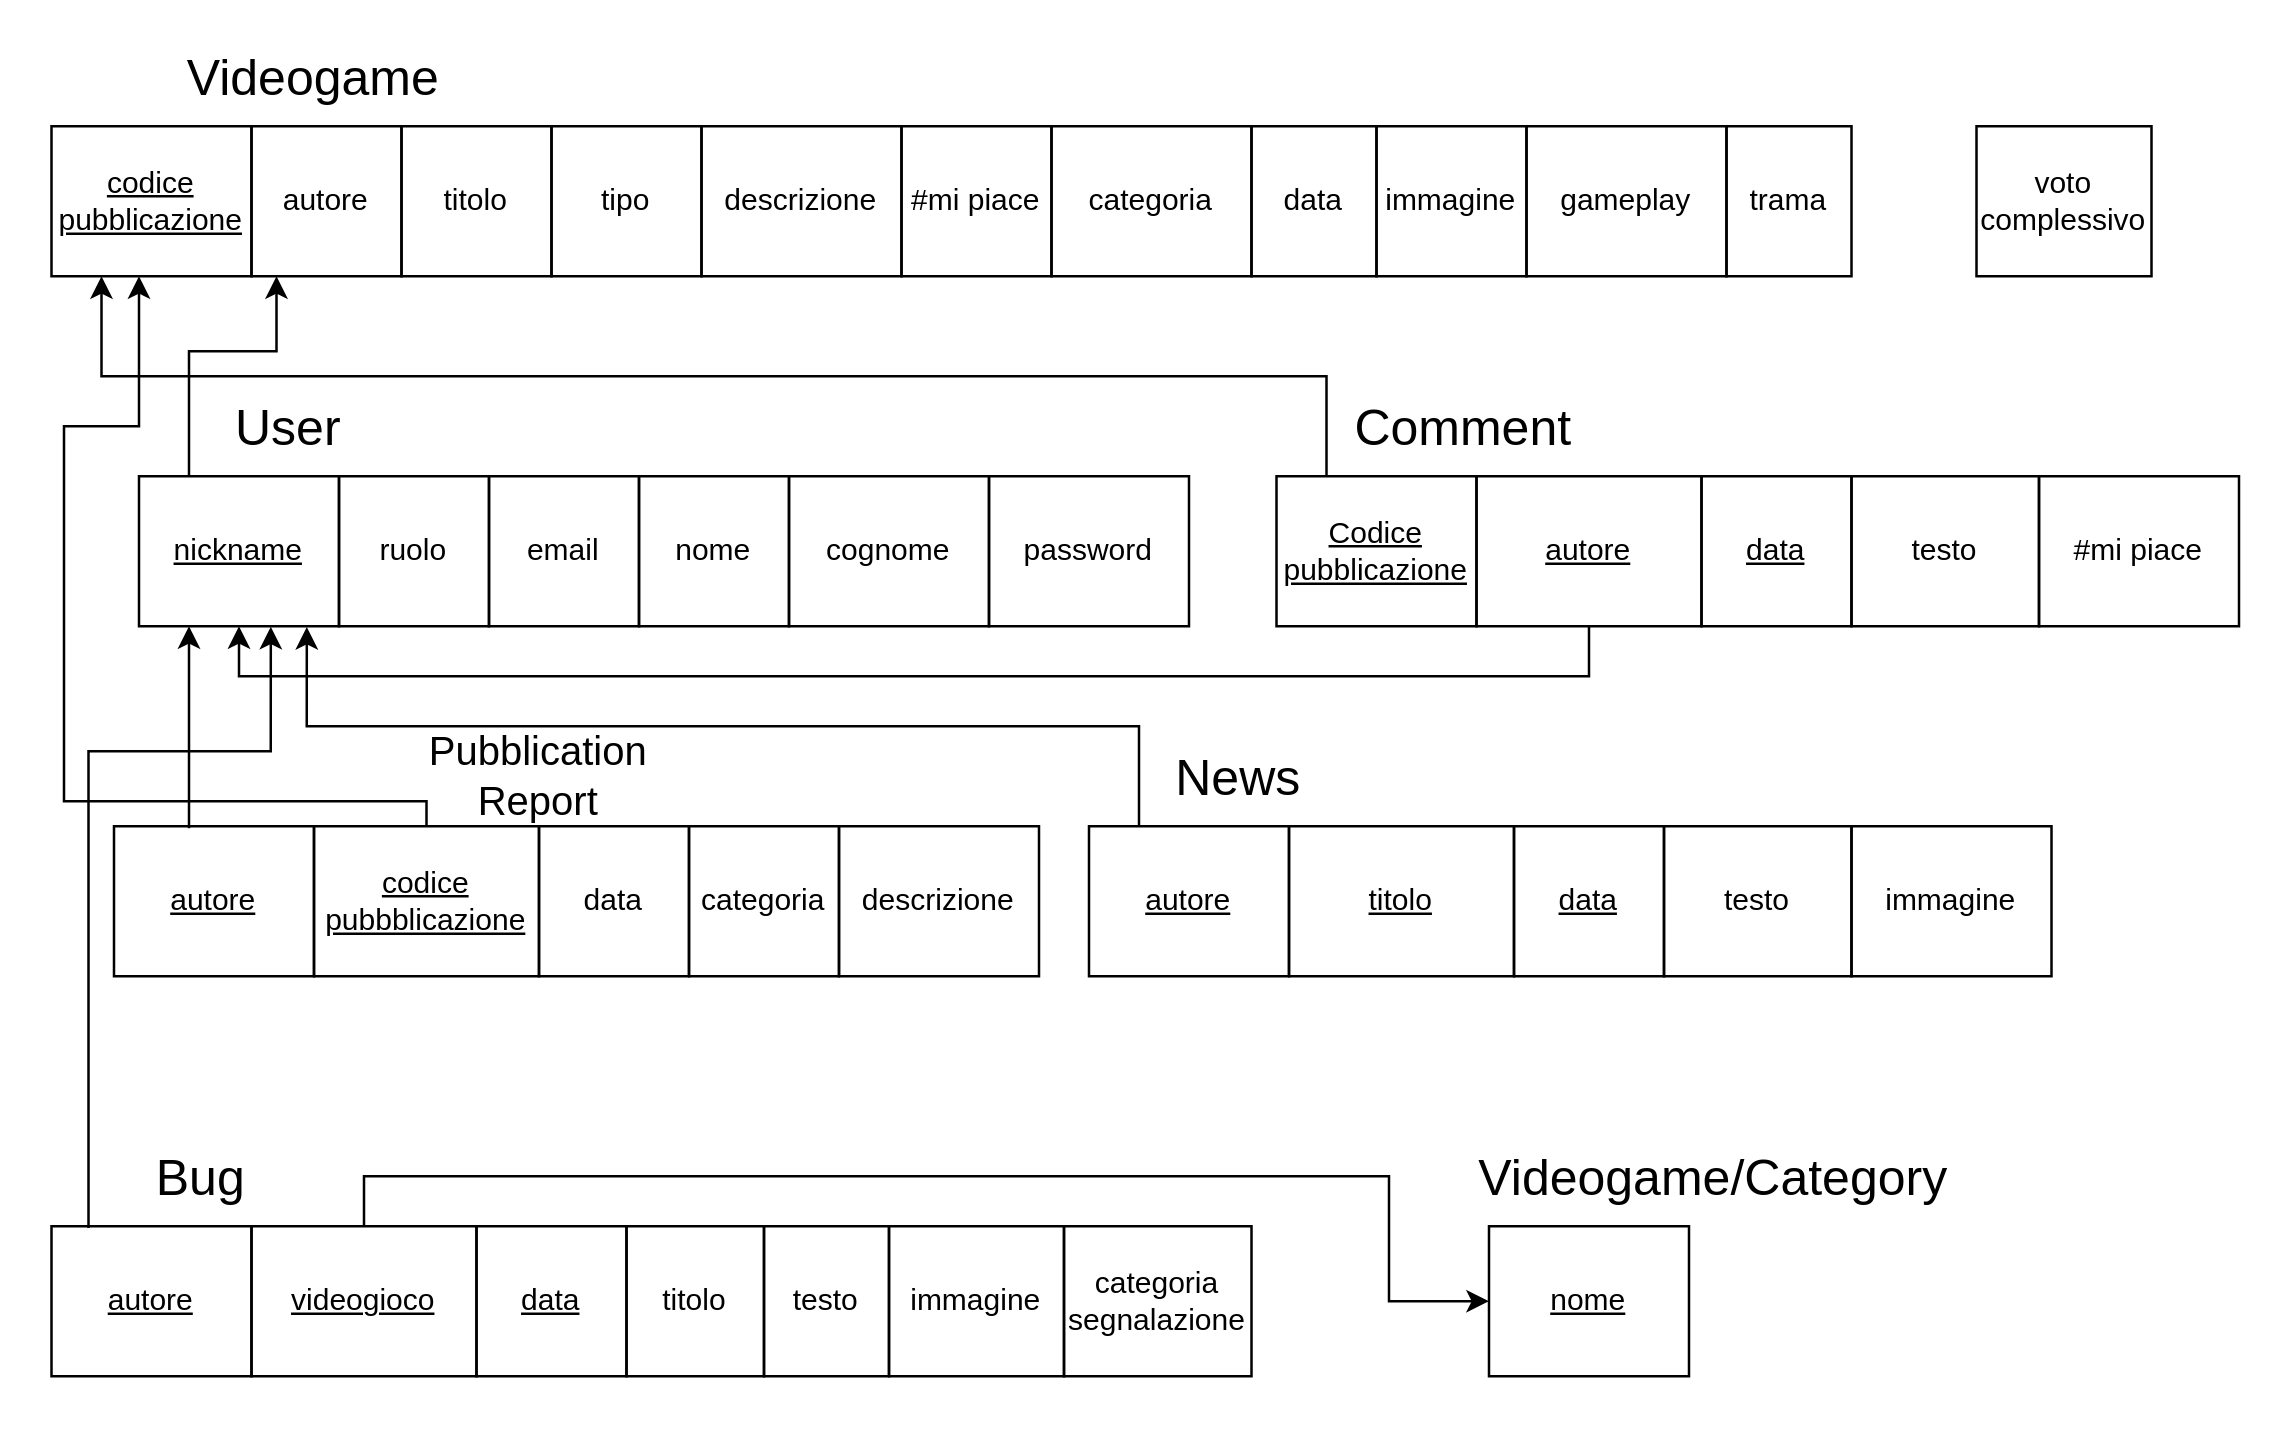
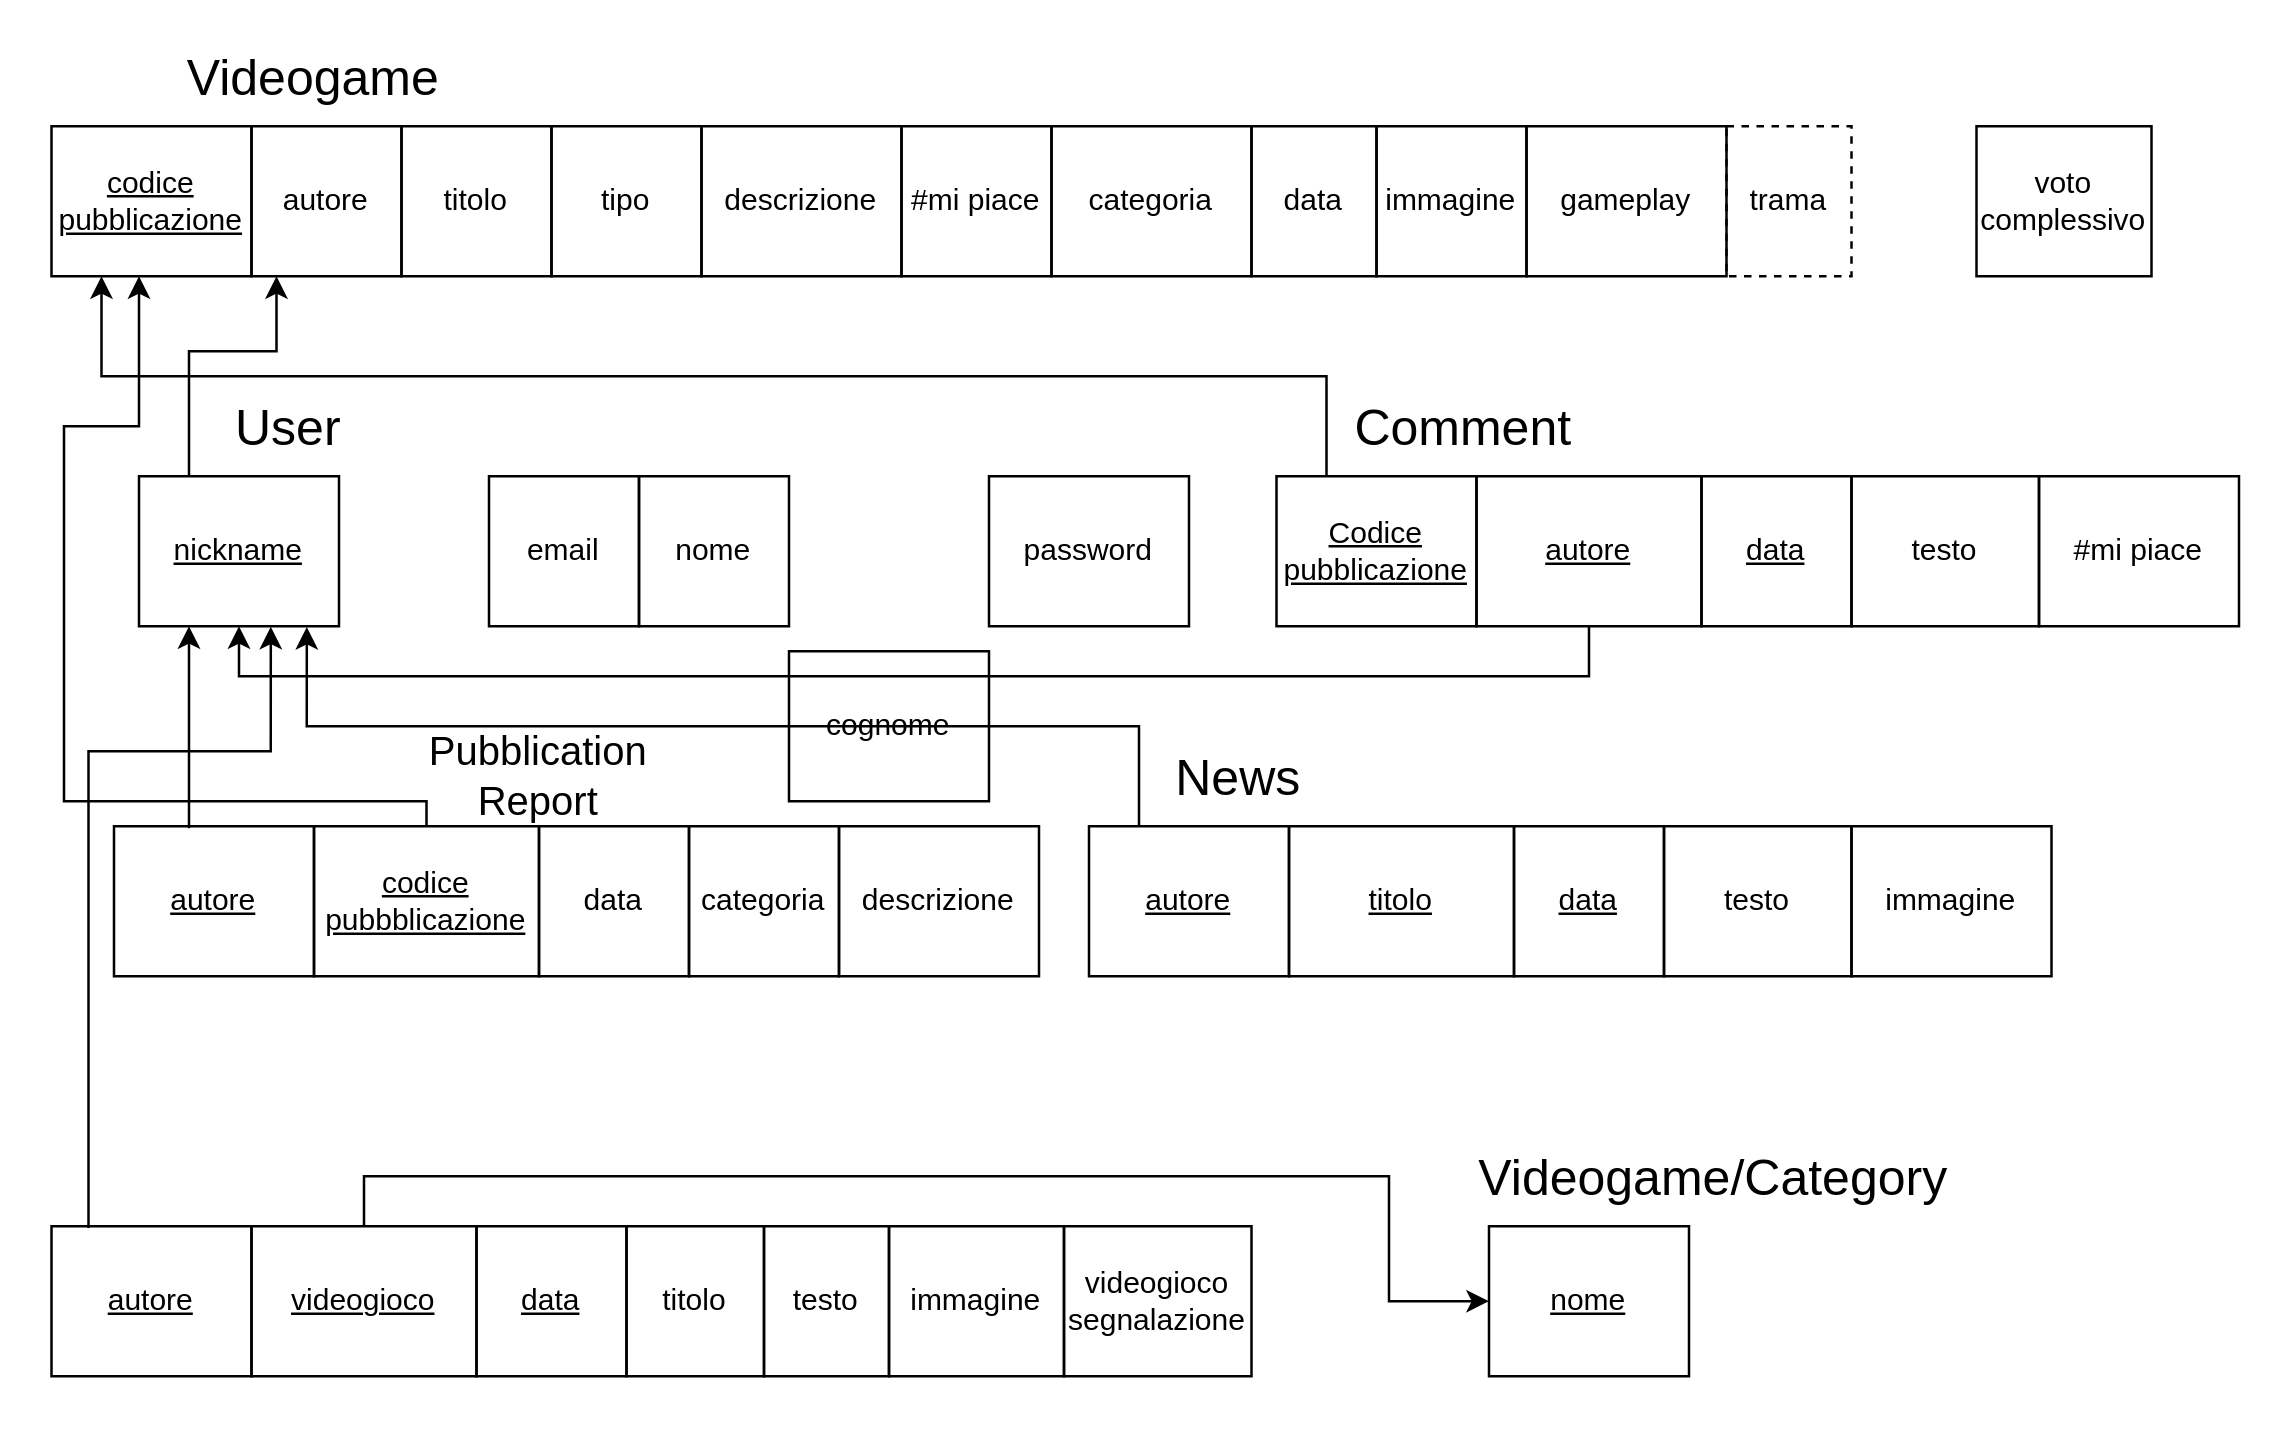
(1789, 201) -> (1789, 201)
(414, 551) -> none
(889, 551) -> (889, 726)
(201, 1176) -> none
(1158, 1301) -> (1158, 1301)
